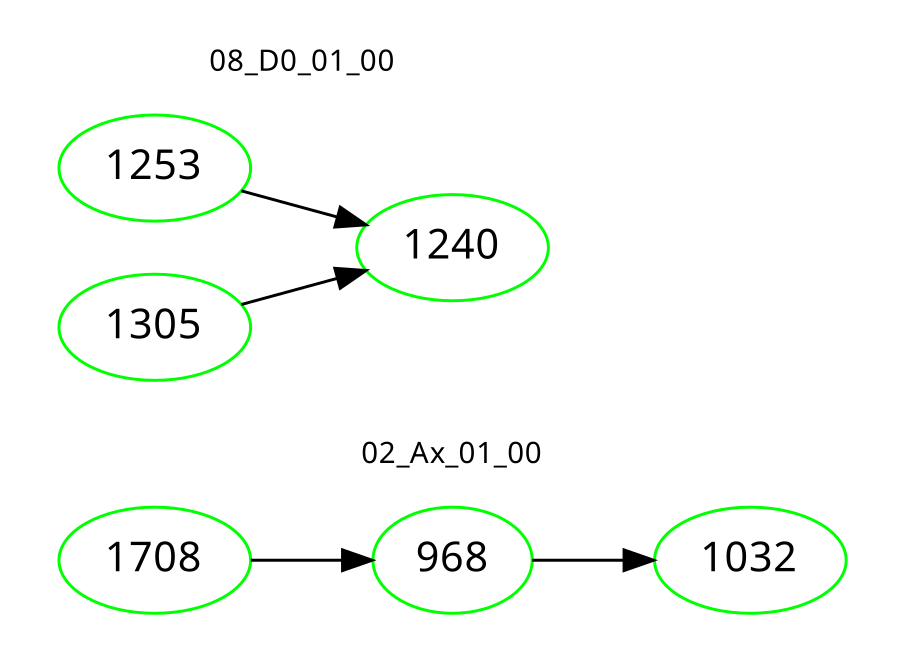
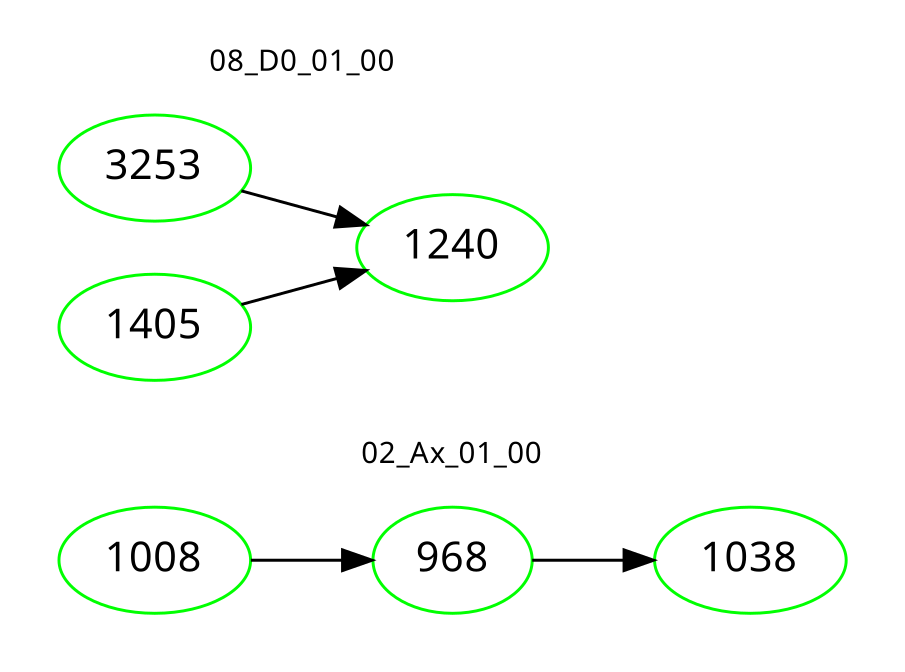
(155, 168) -> (155, 168)
(155, 327) -> (155, 327)
(155, 560) -> (155, 560)
(750, 560) -> (750, 560)
